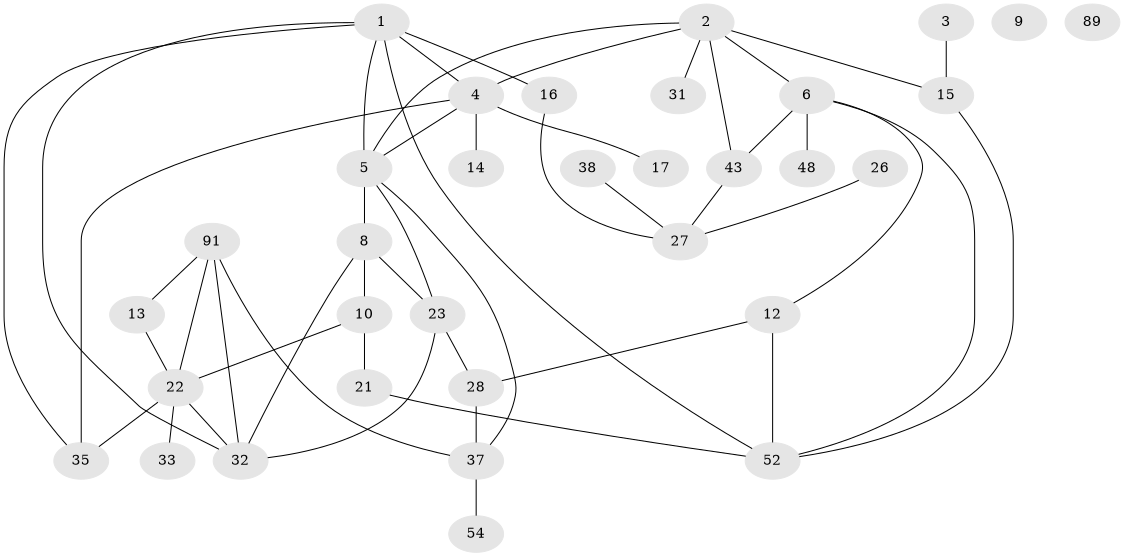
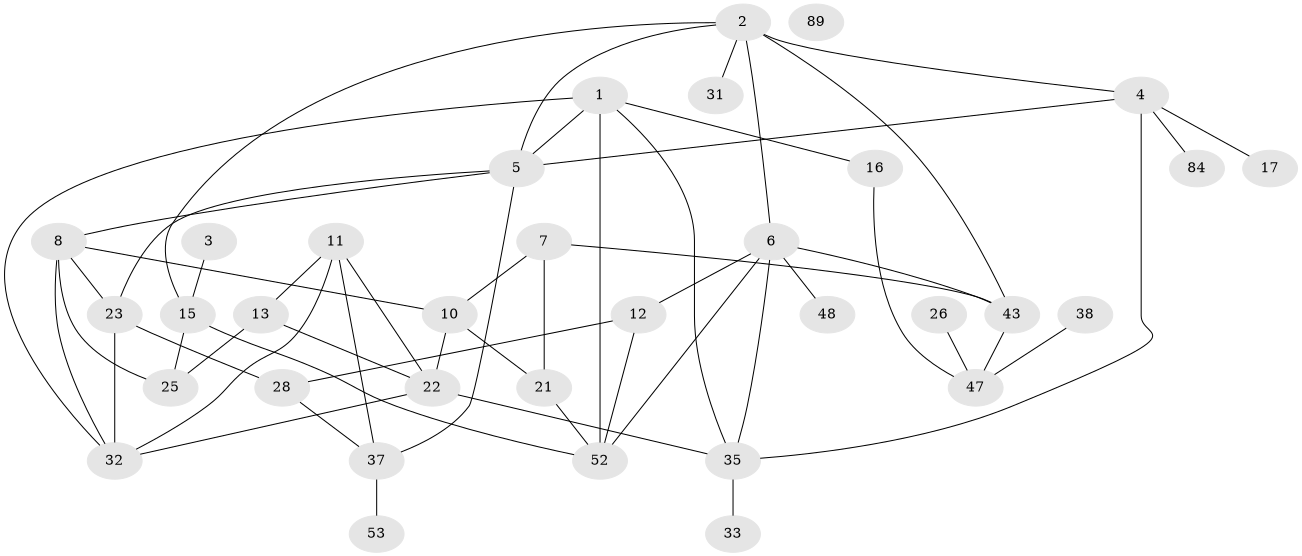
(1019, 22) -> none
(429, 59) -> none
(476, 169) -> (1197, 169)
(212, 242) -> (336, 242)
none -> (544, 242)
(680, 242) -> (976, 388)
none -> (757, 352)
none -> (171, 388)
(172, 418) -> (733, 498)
(476, 534) -> (377, 534)
